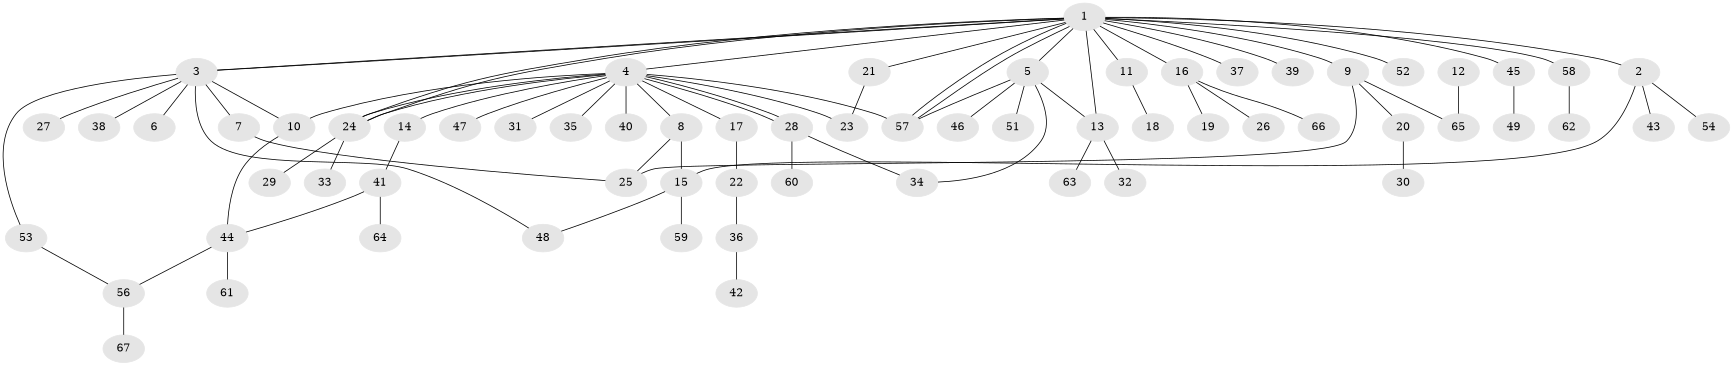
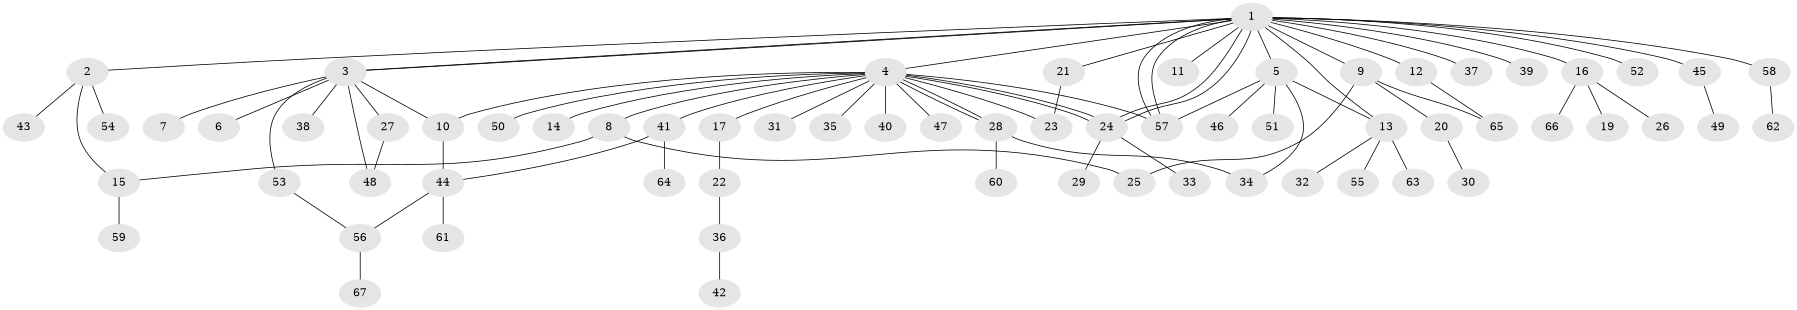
none -> (1336, 41)
none -> (498, 127)
(1153, 127) -> none
(393, 155) -> (772, 92)
(429, 165) -> none
none -> (1358, 183)
(614, 212) -> (379, 155)
